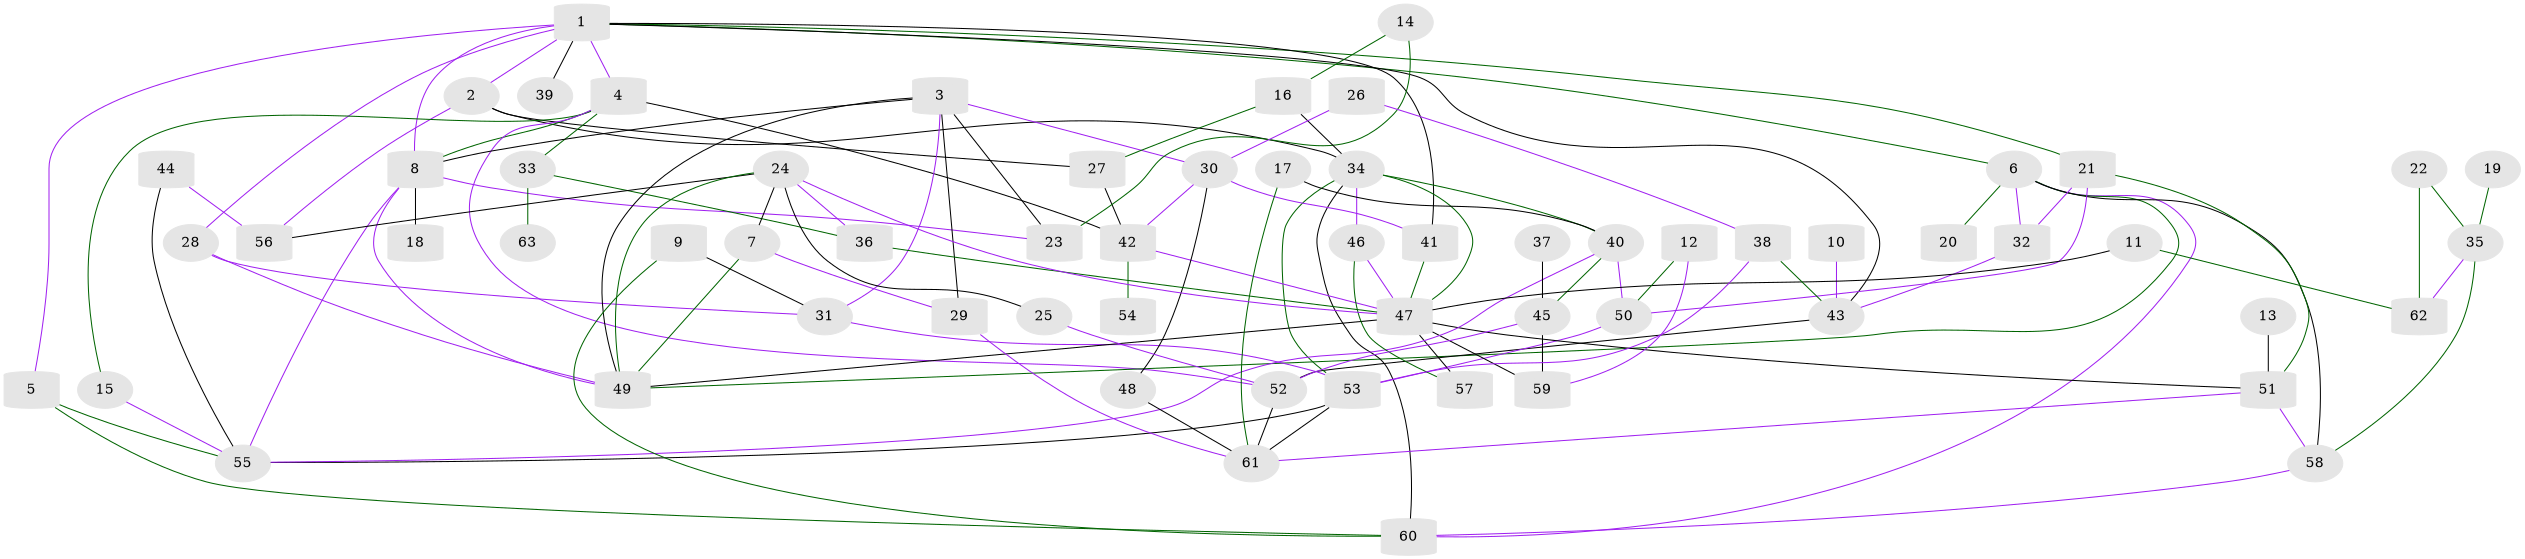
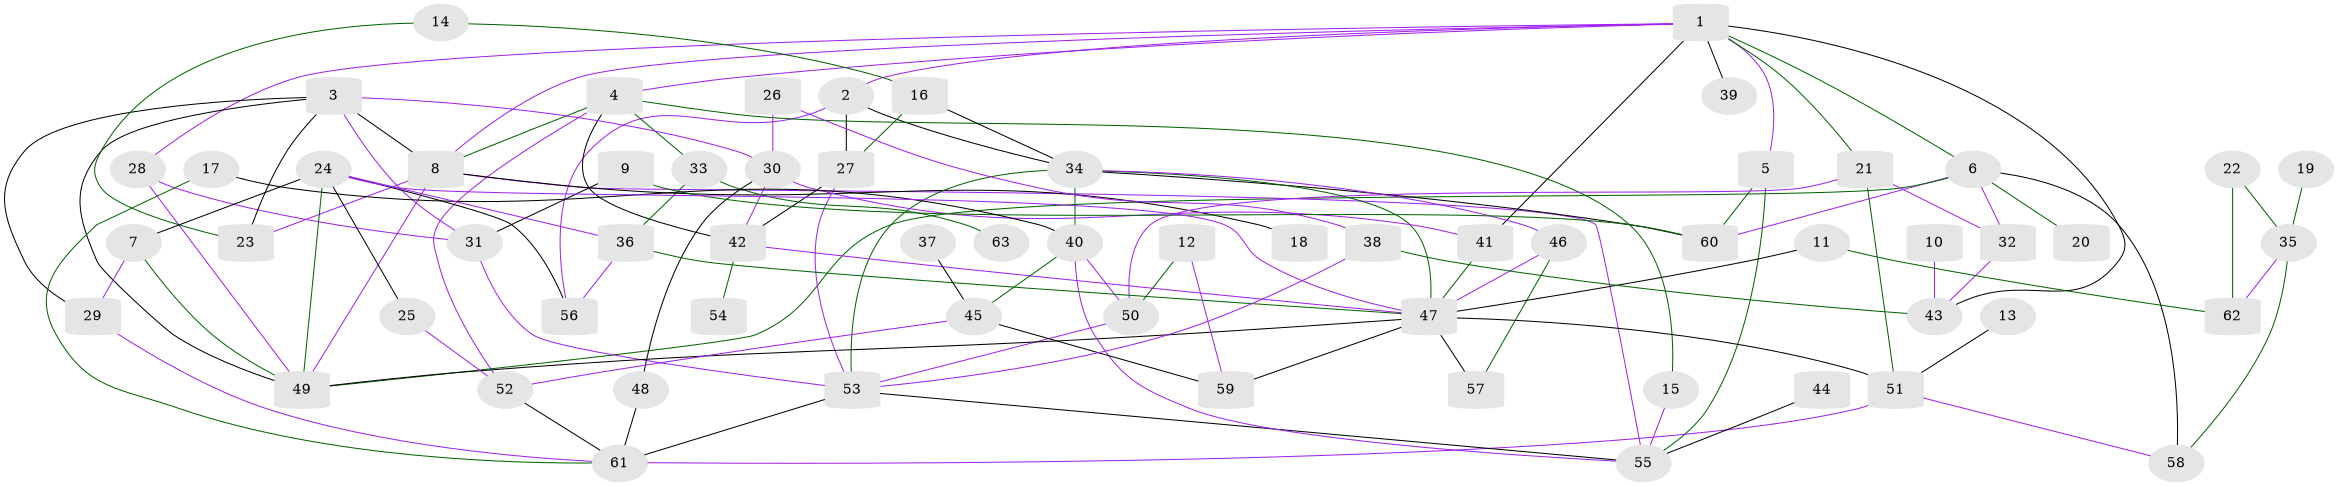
(215, 206) -> (598, 280)
none -> (815, 266)
(1618, 339) -> none
(1864, 516) -> none
